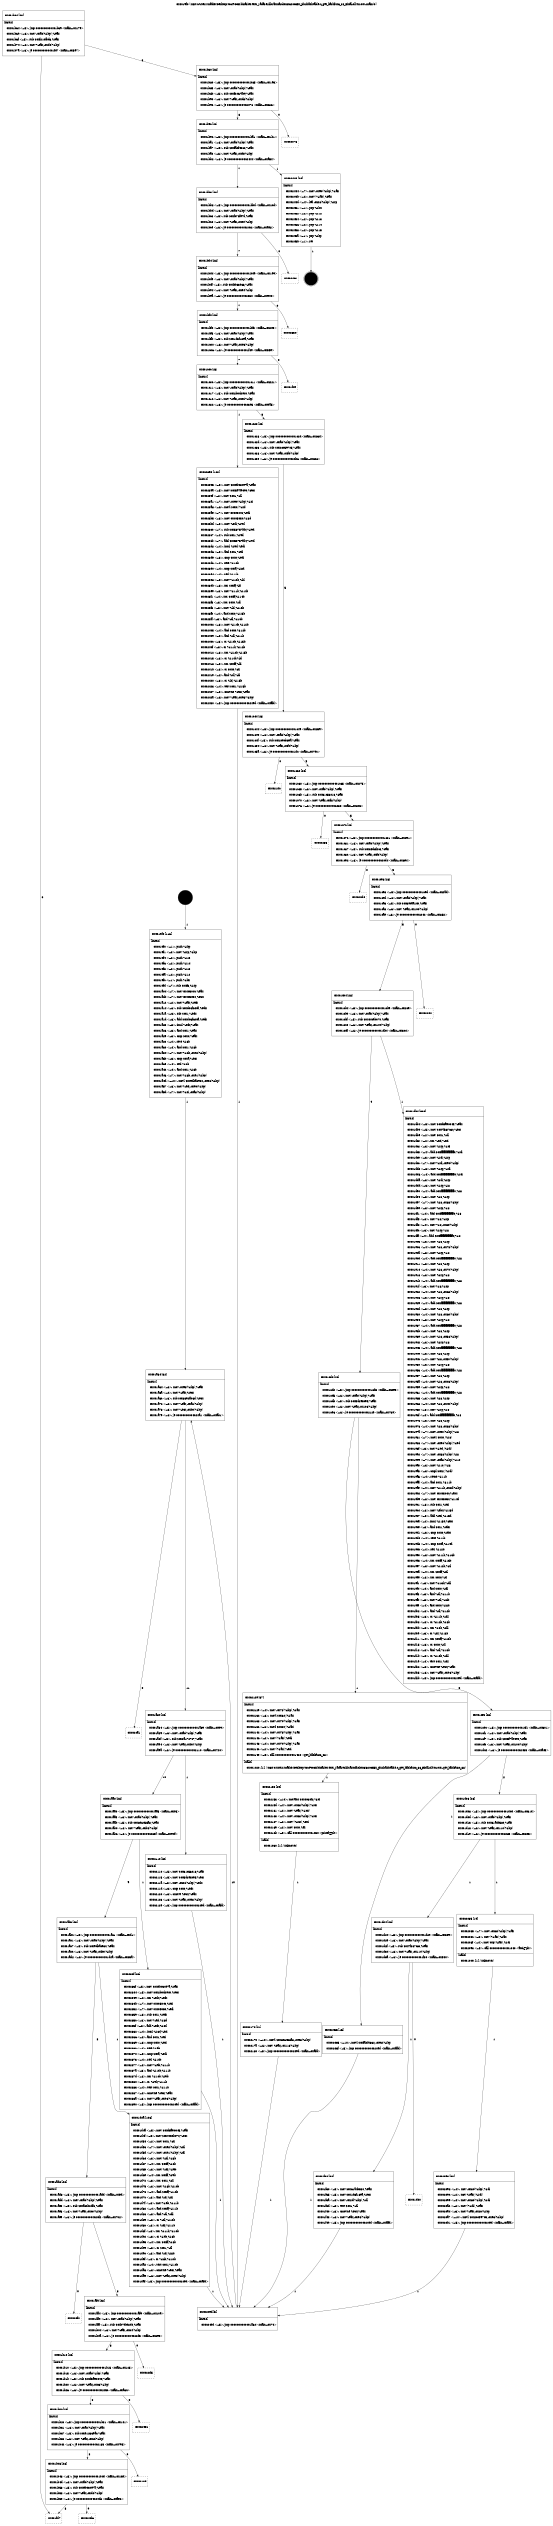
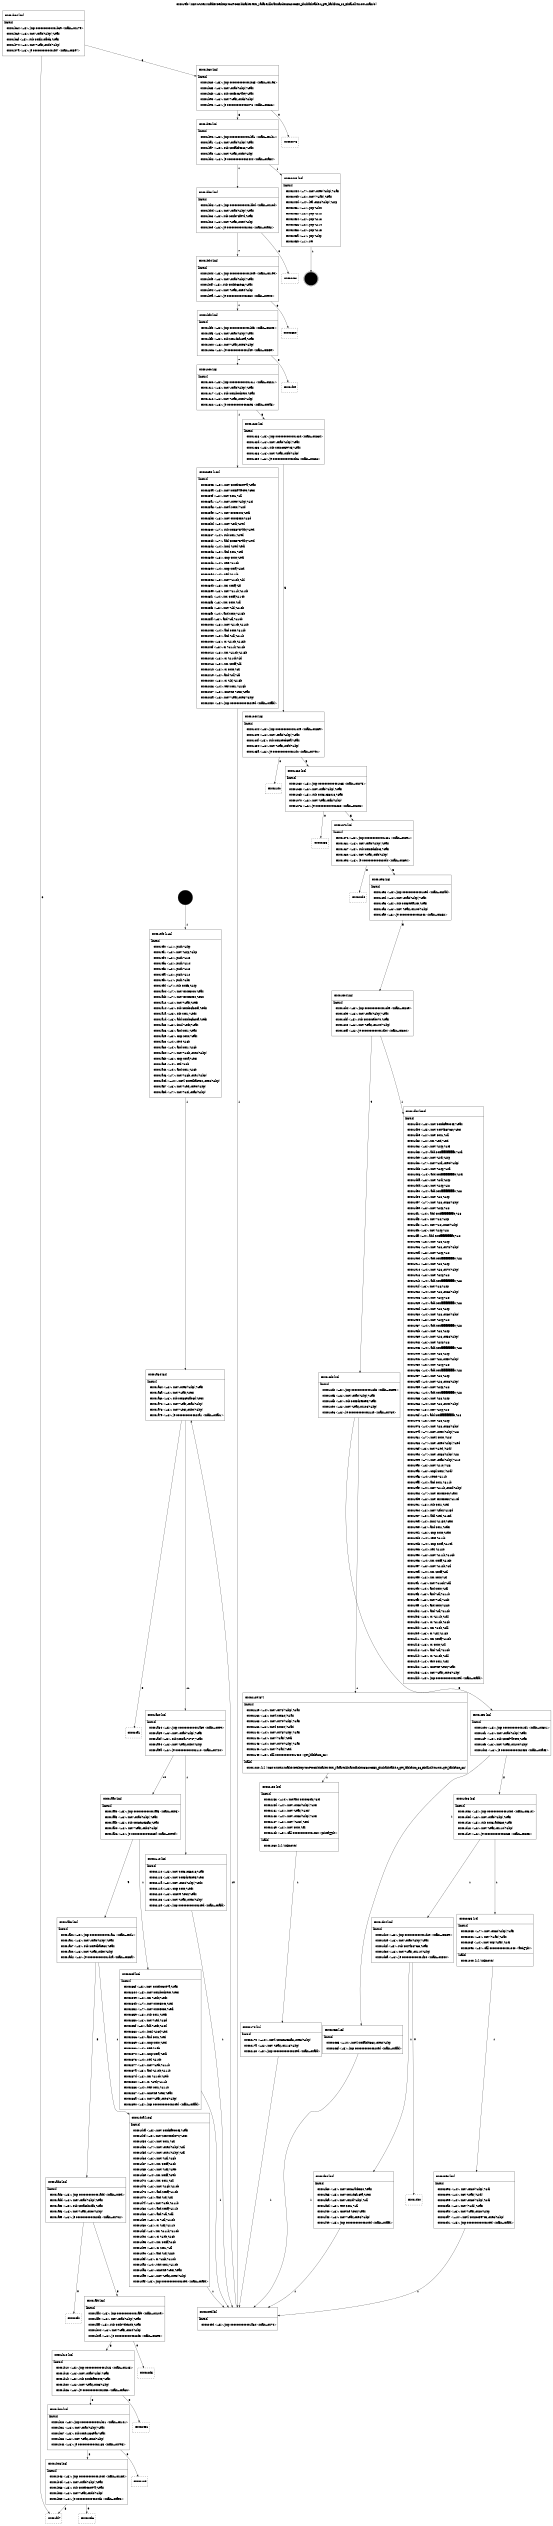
(425, 1014) -> none
